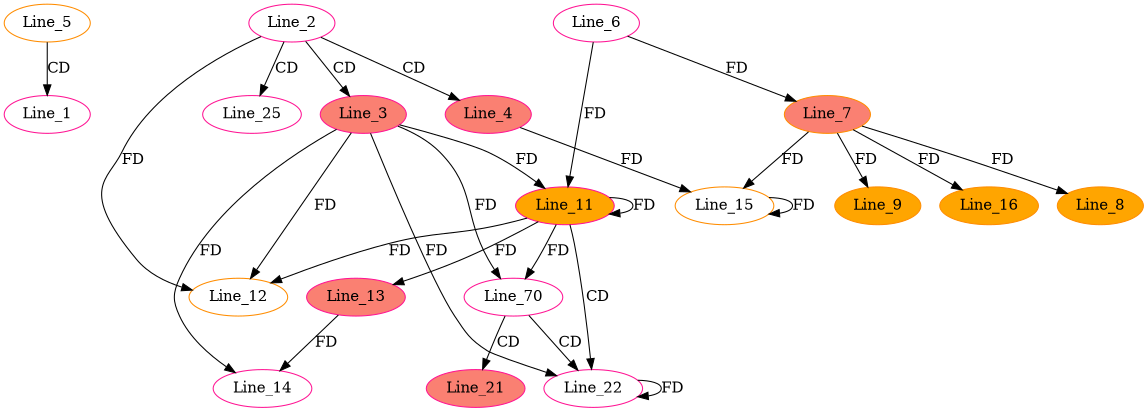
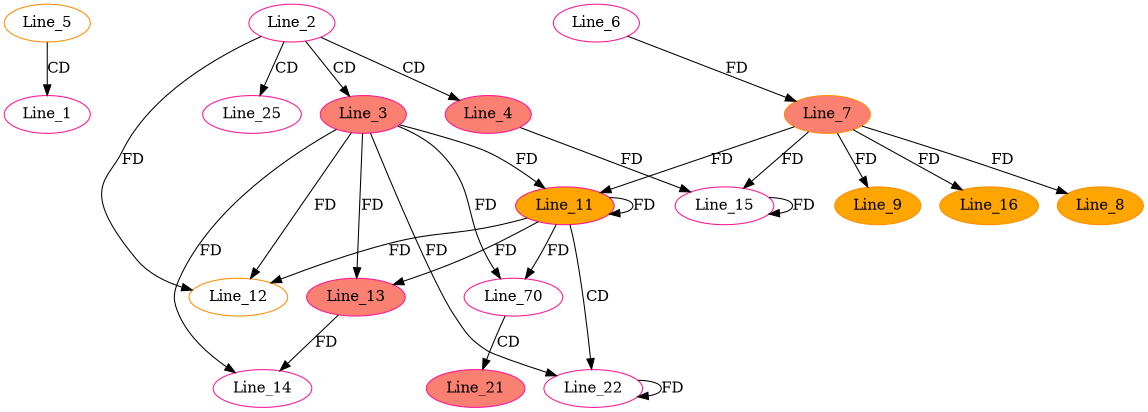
(582, 109) -> (702, 158)
none -> (360, 200)
(724, 206) -> (724, 206)
(550, 339) -> none
